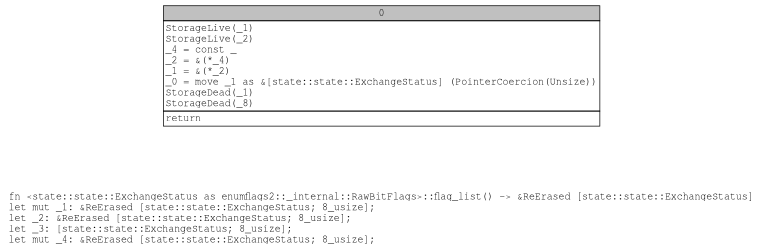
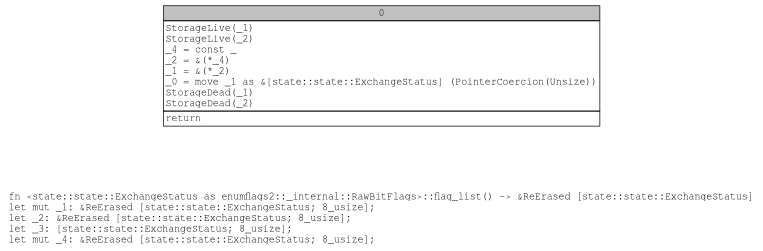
(210, 103) -> (210, 103)
